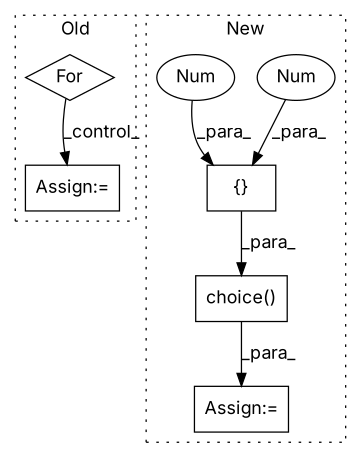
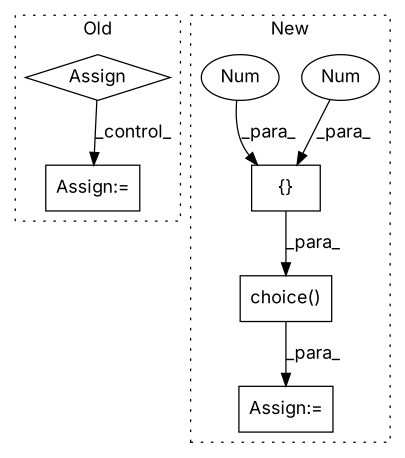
(70, 78) -> (98, 78)
